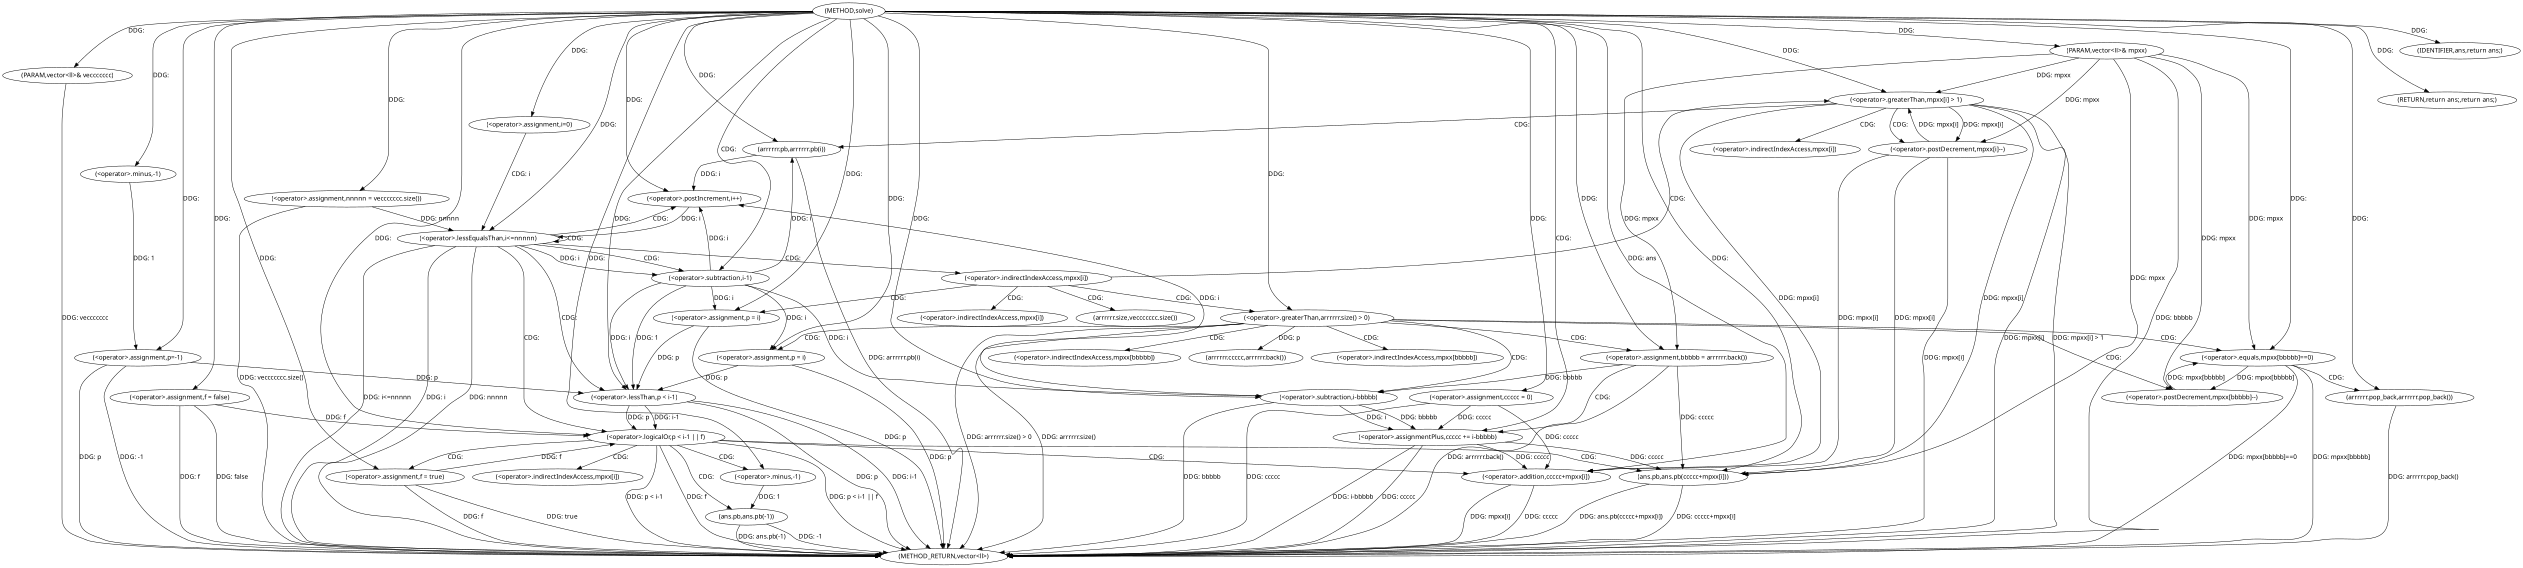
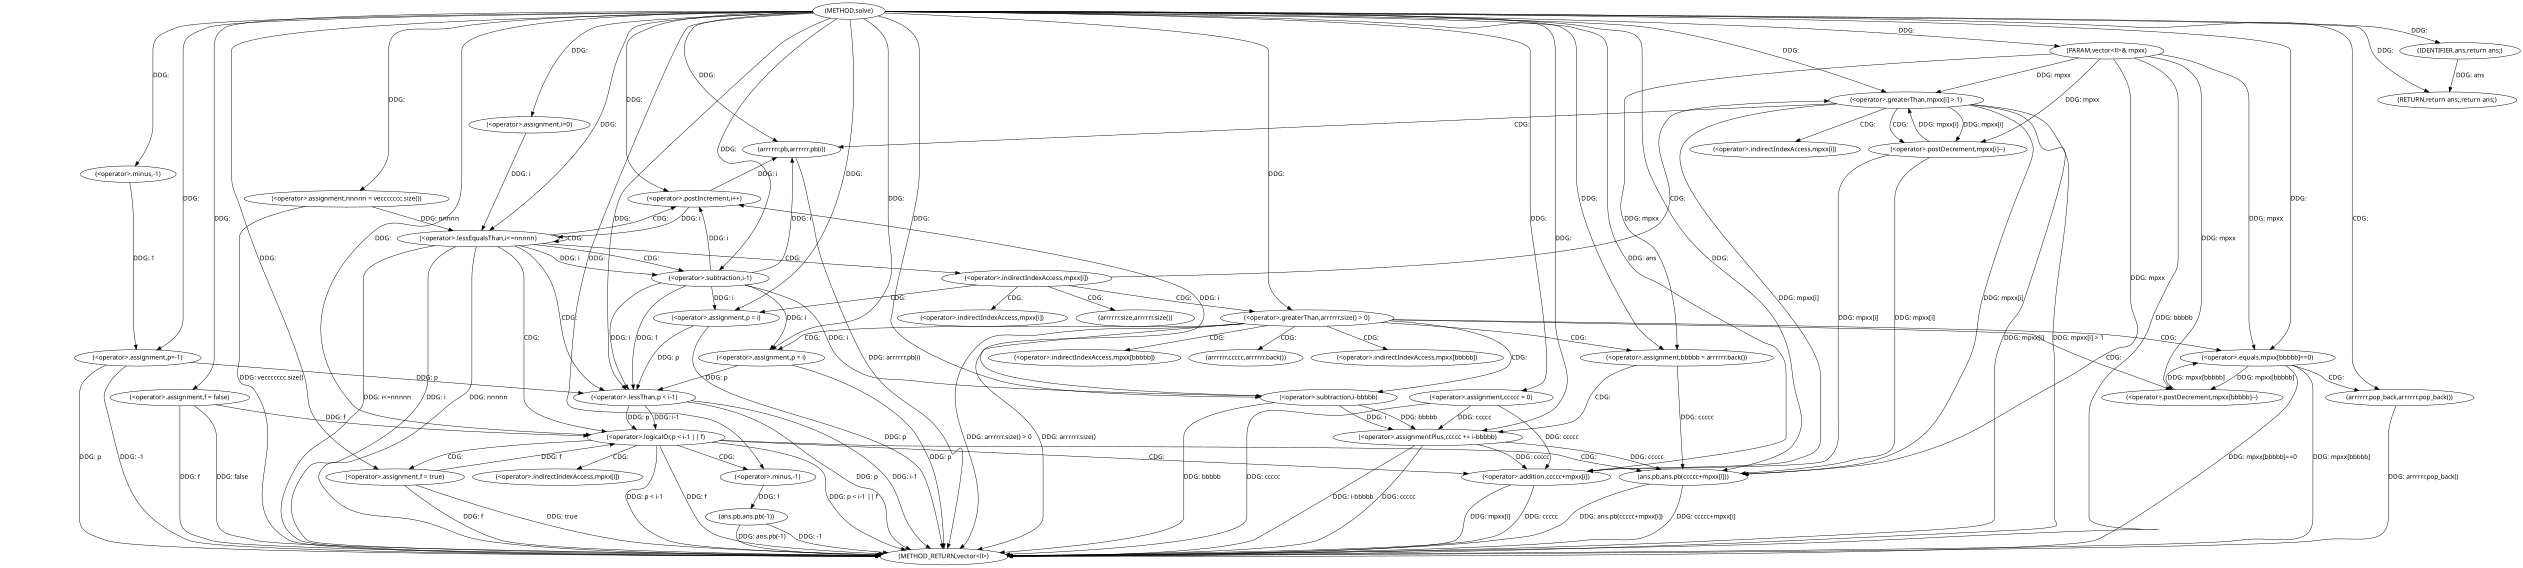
none -> (2454, 73)
(67, 75) -> none
(730, 150) -> (730, 150)
(718, 162) -> (741, 175)
(521, 174) -> (521, 174)
(2361, 219) -> (2361, 219)
(1564, 239) -> (1564, 239)
(1135, 318) -> (1135, 318)
(1289, 338) -> (1289, 338)
(1503, 380) -> none
(694, 480) -> none
(1371, 529) -> none
(1651, 540) -> none
